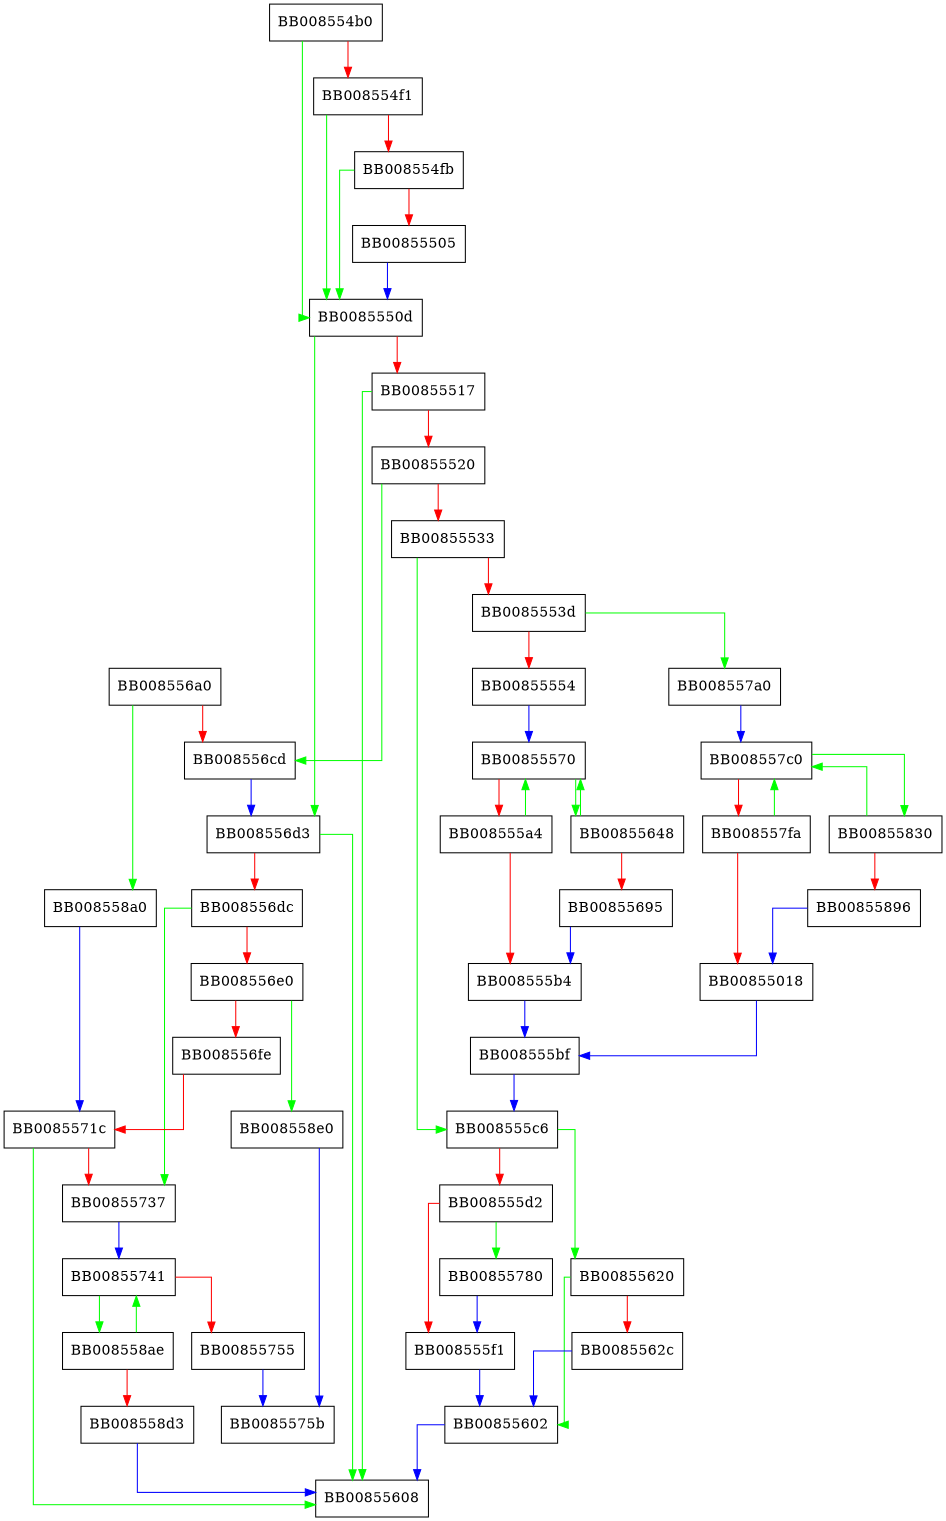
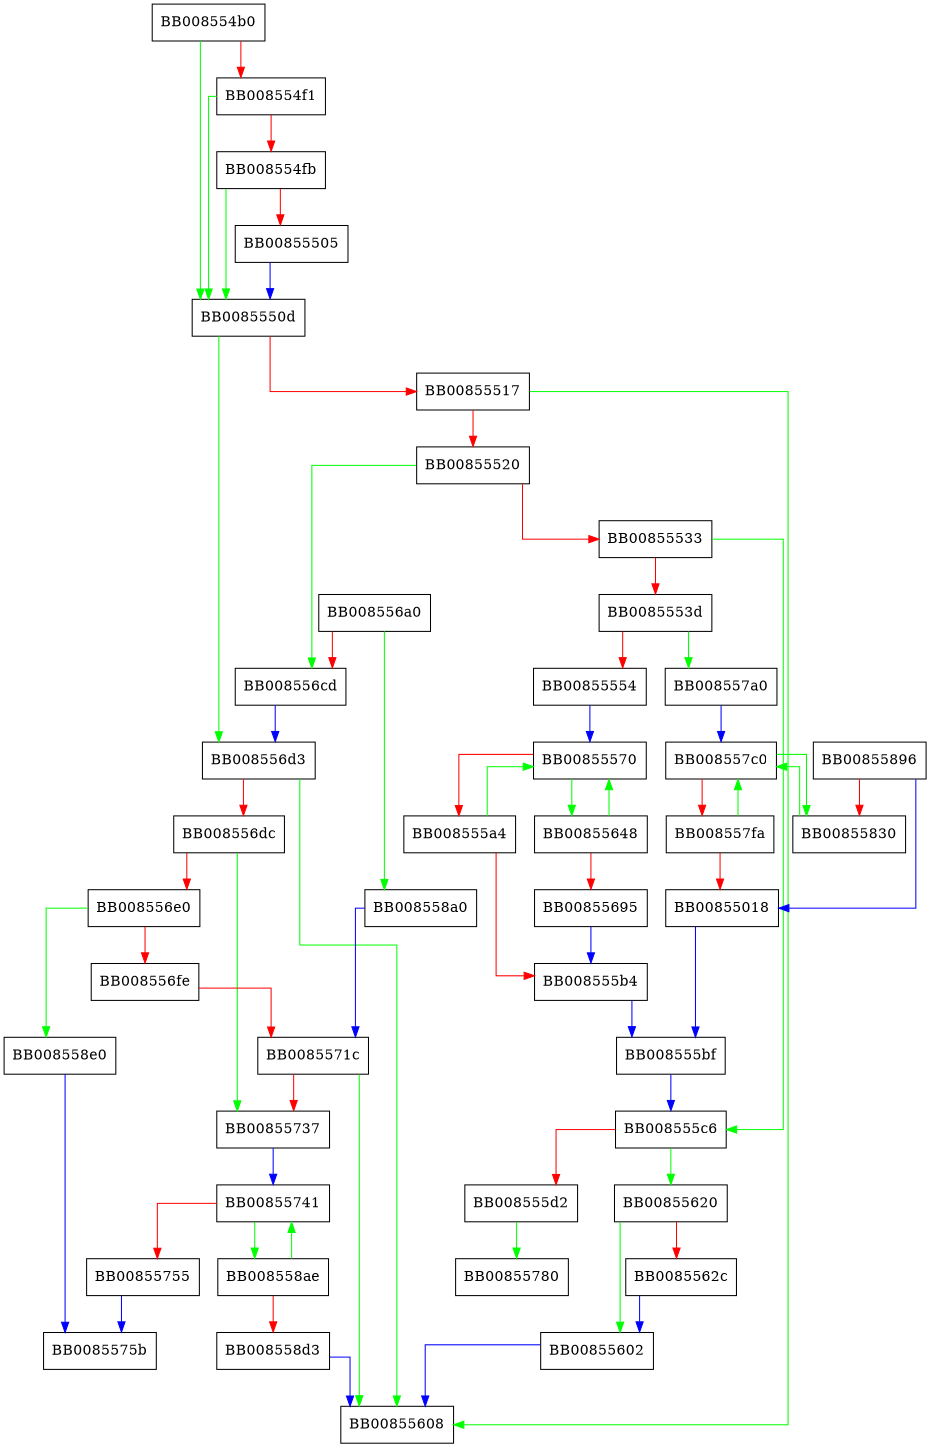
(875, 866) -> (859, 792)
(460, 1351) -> none
